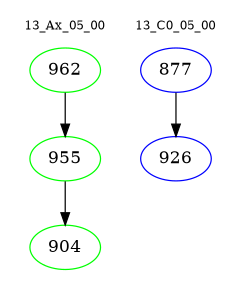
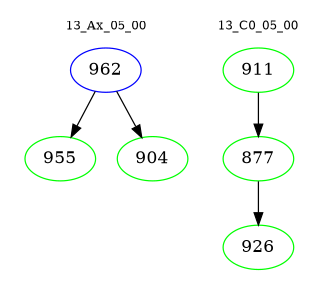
(65, 70) -> (106, 70)
(176, 70) -> (258, 159)
none -> (258, 70)
(176, 159) -> (258, 247)
(65, 197) -> (126, 109)
